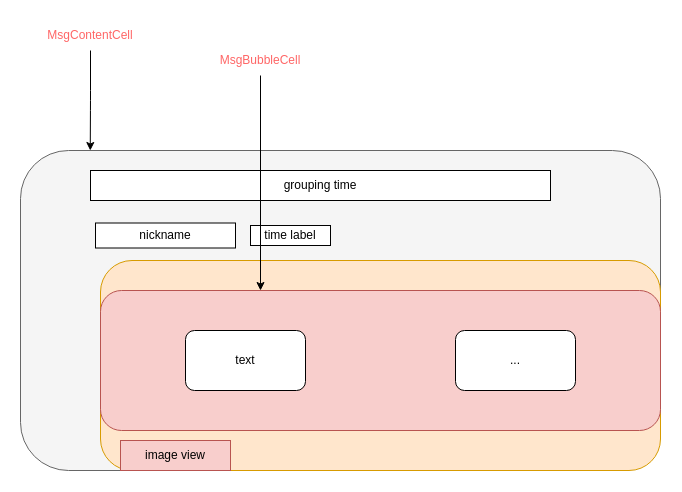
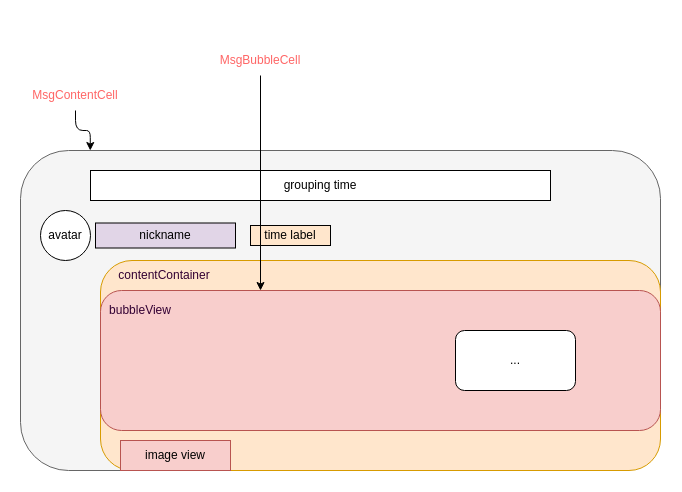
(91, 36) -> (76, 96)
none -> (66, 236)
(166, 236) -> (166, 236)
(291, 236) -> (291, 236)
none -> (164, 276)
none -> (141, 311)
(246, 361) -> none
